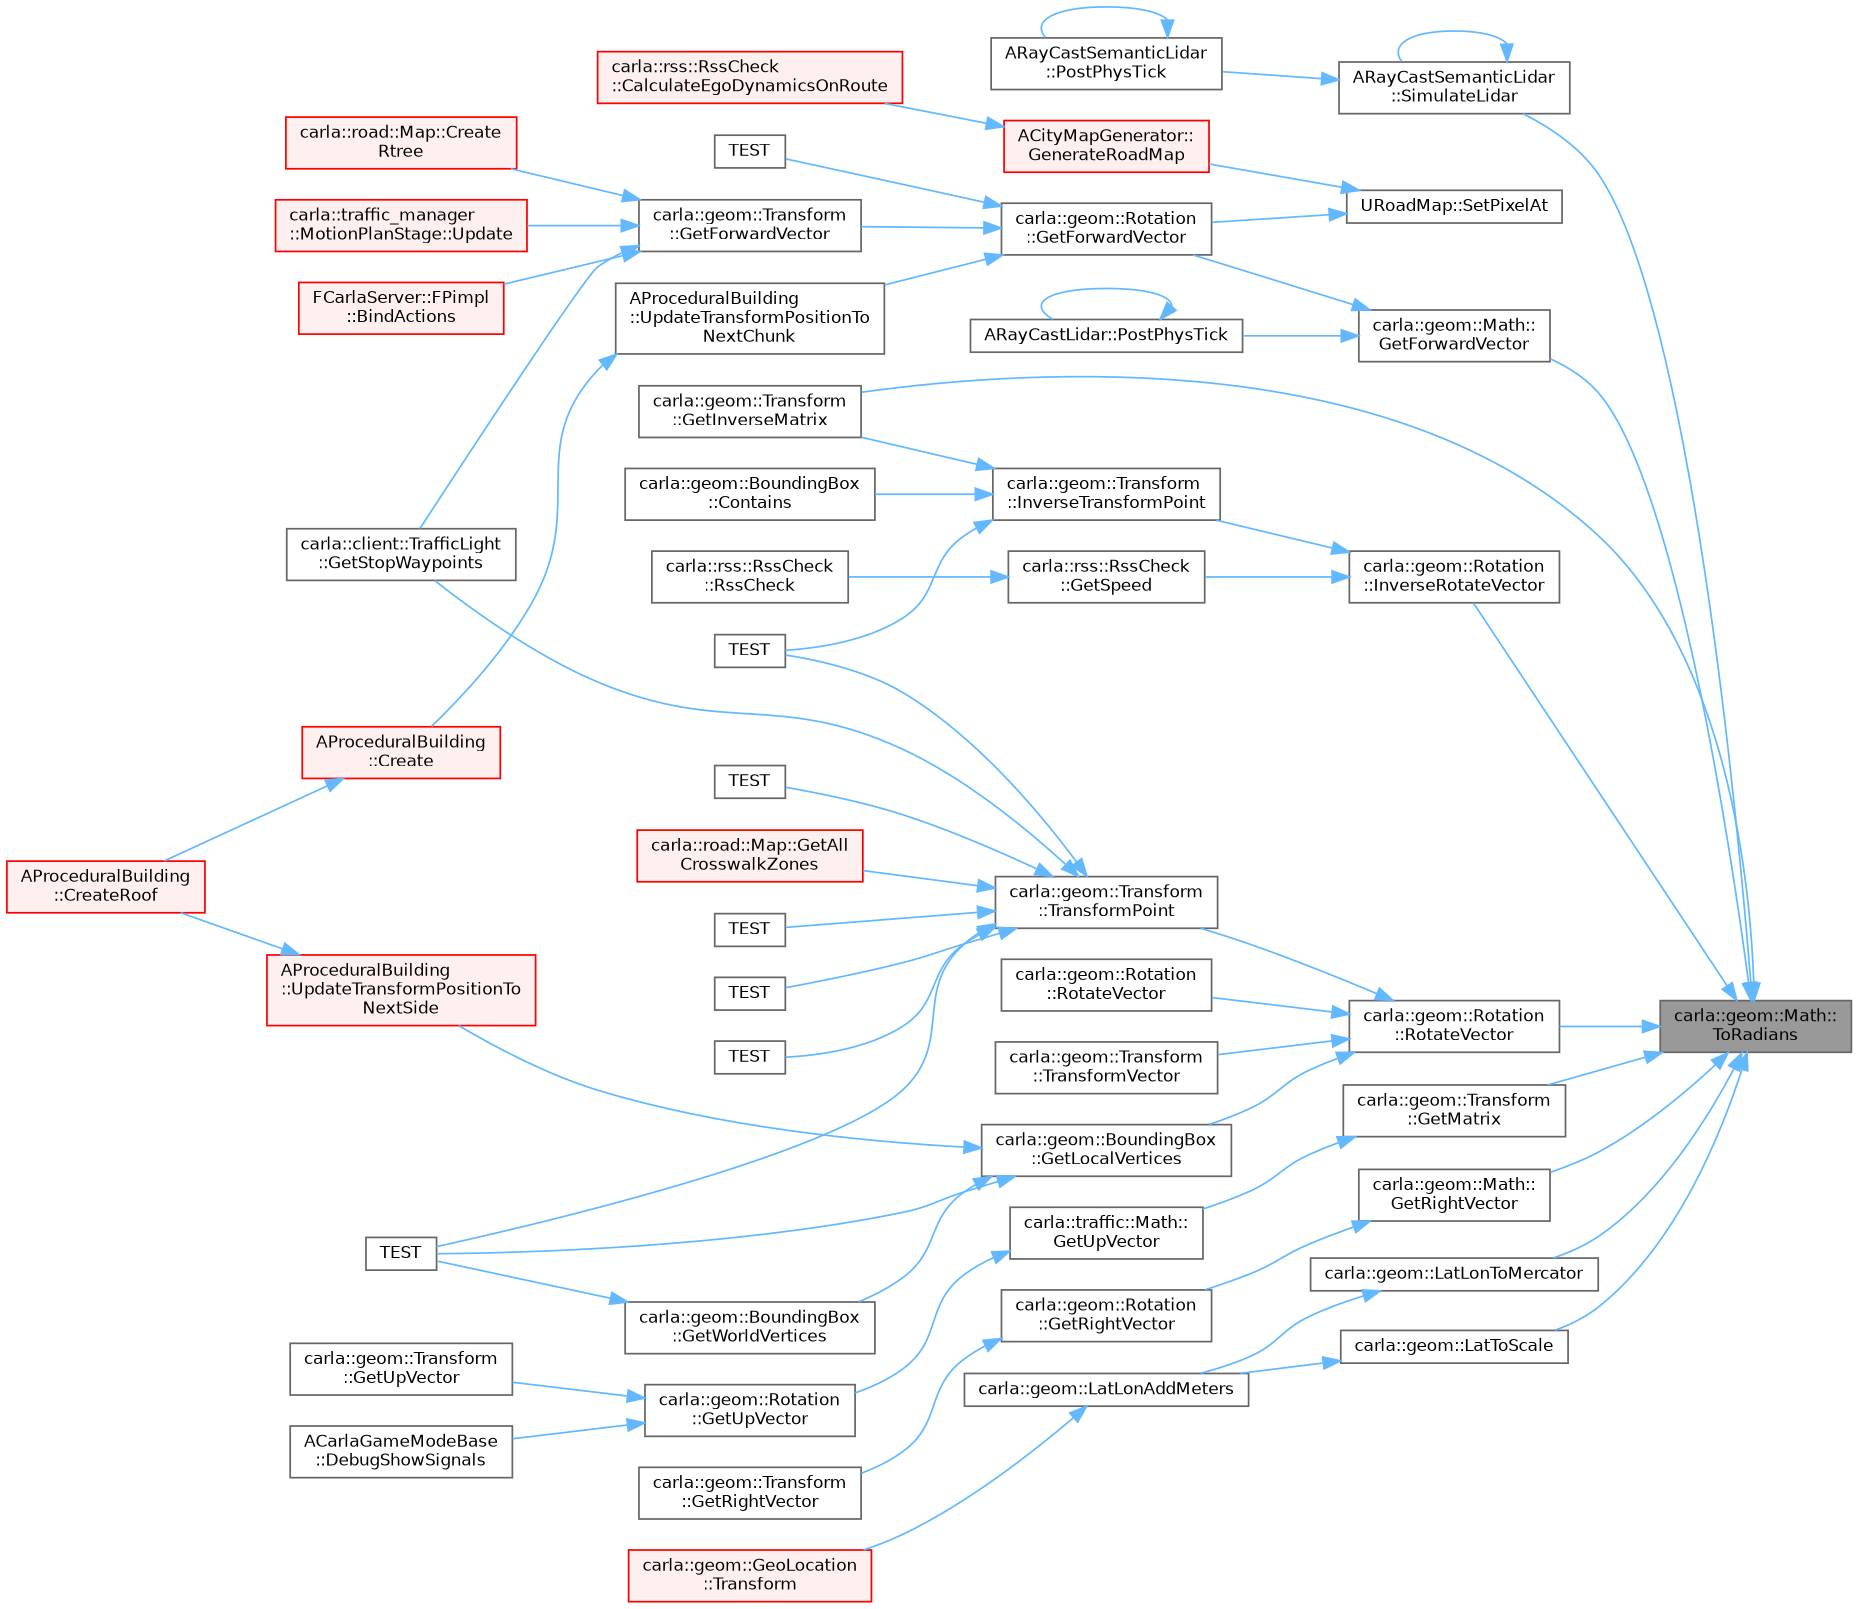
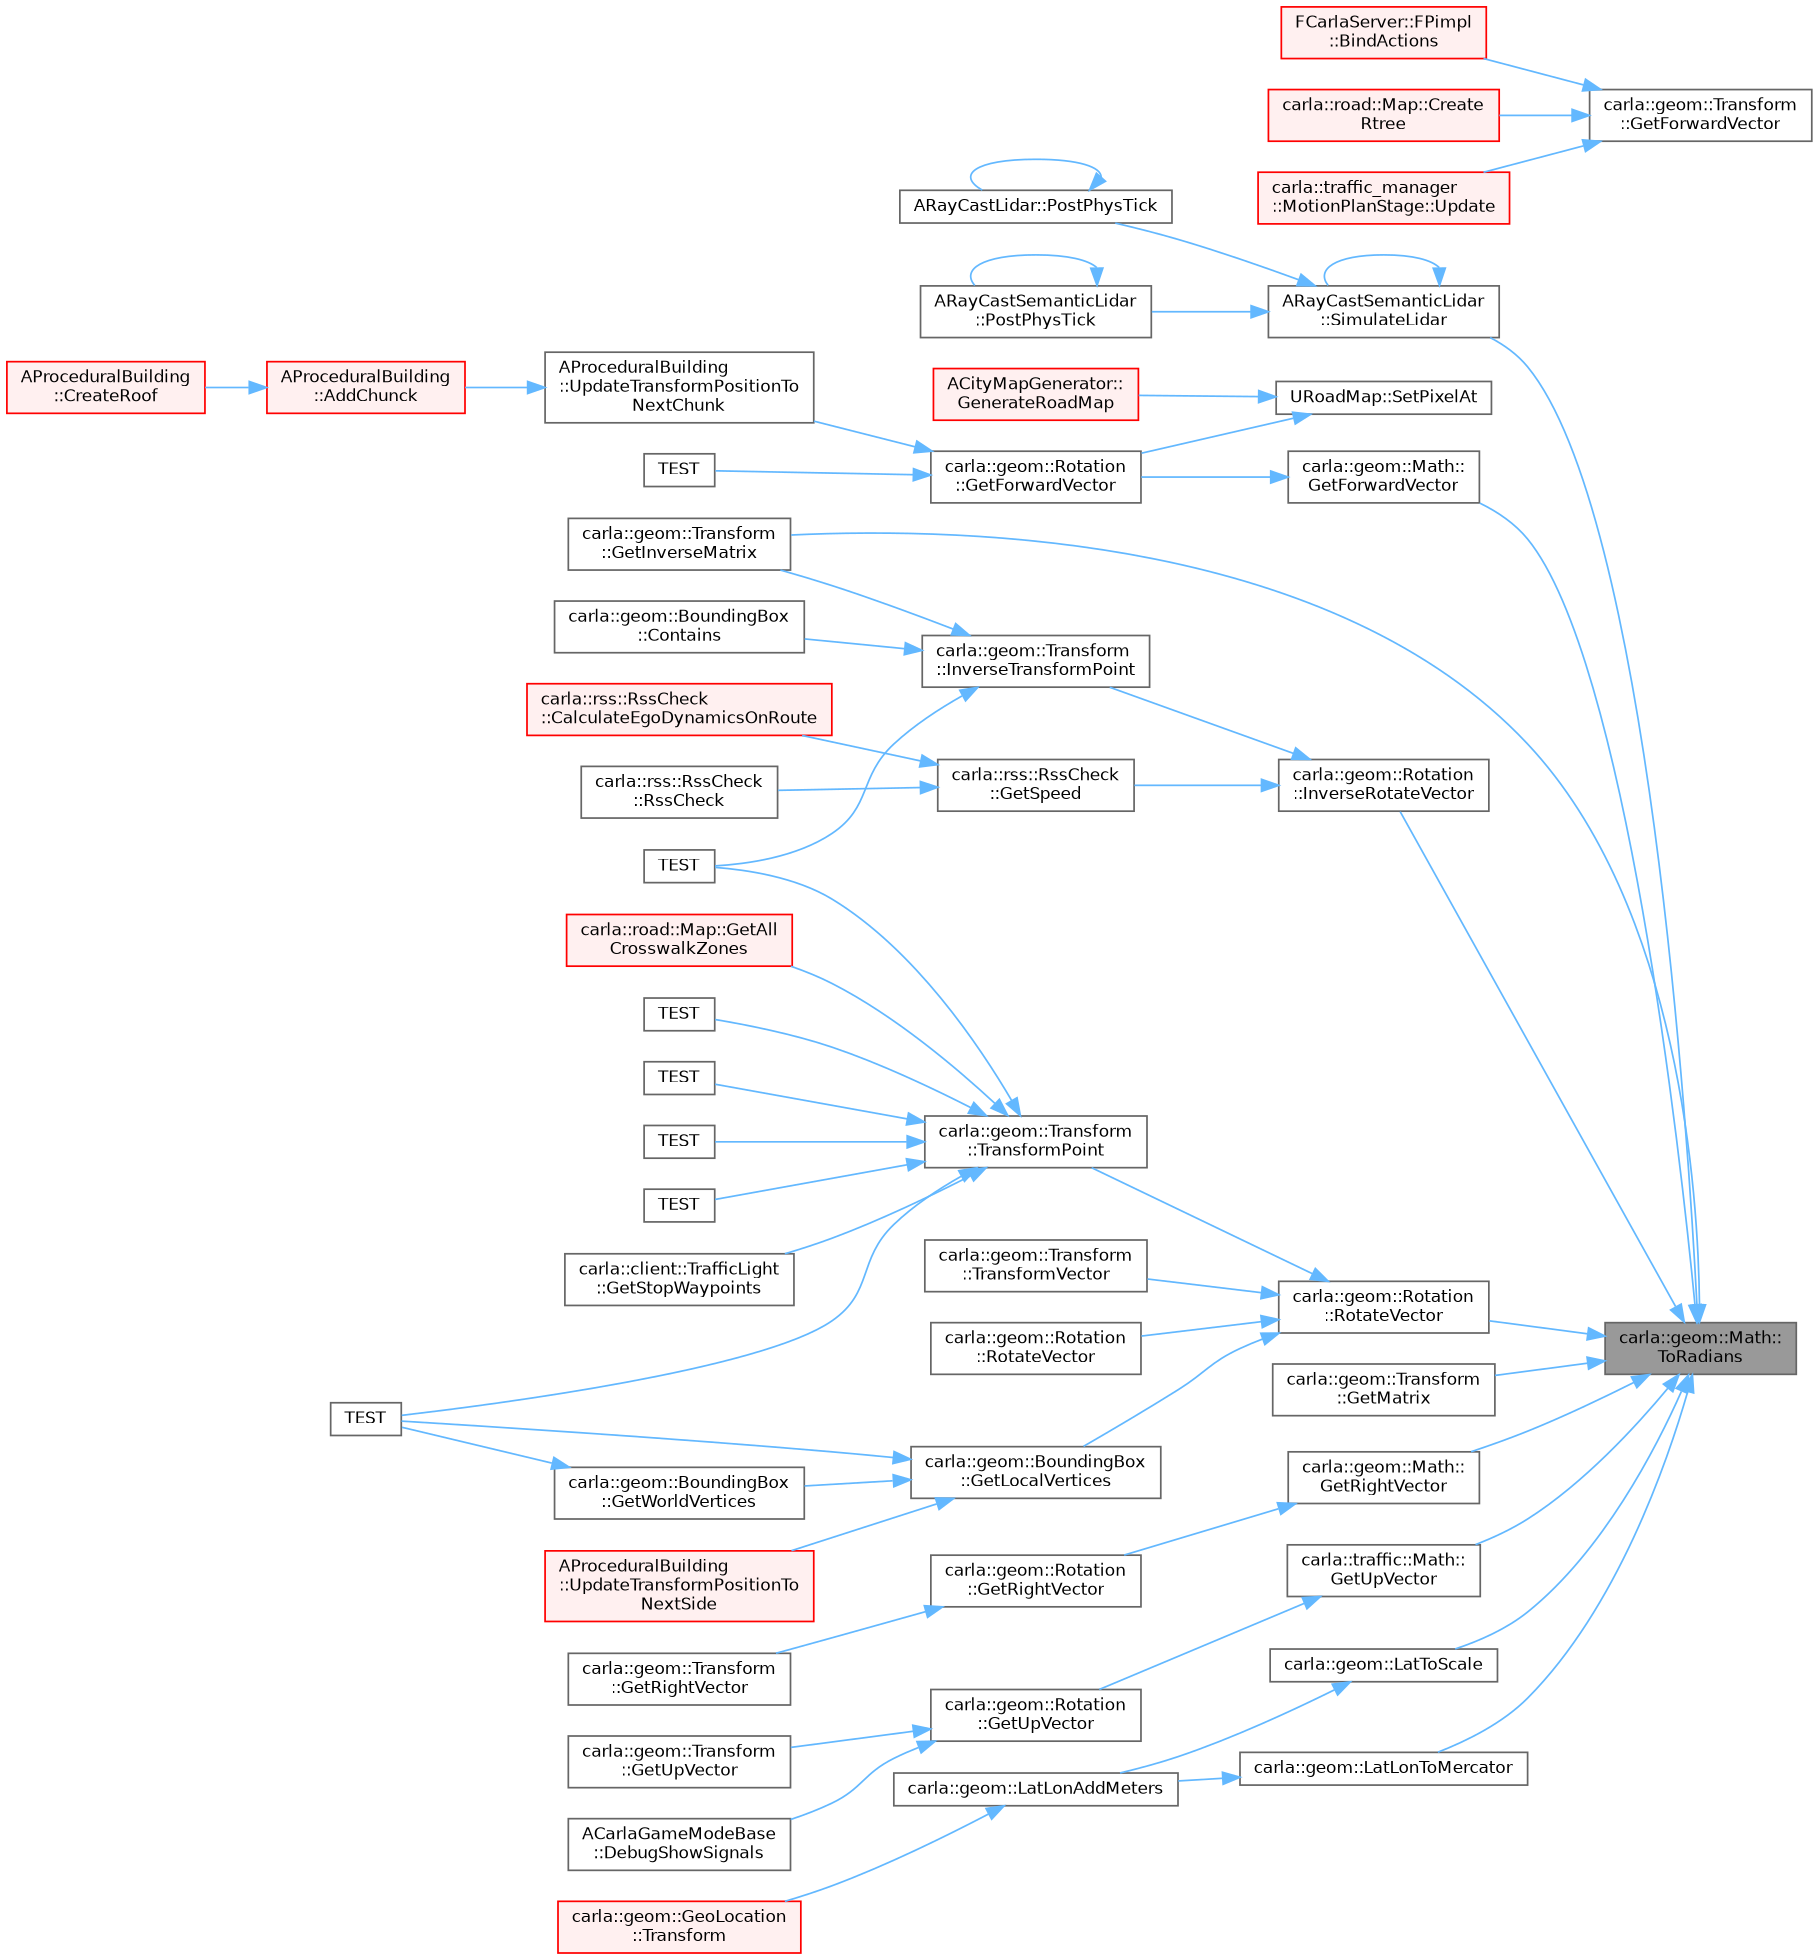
(935, 113) -> (861, 748)
(923, 227) -> none
(1292, 336) -> (1208, 249)
(515, 384) -> none
(401, 753) -> (366, 388)
(232, 931) -> none
(1272, 1178) -> (1581, 1478)
